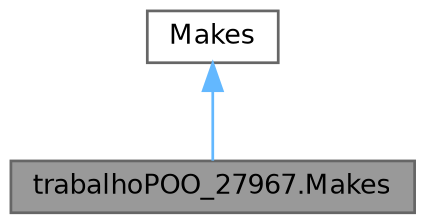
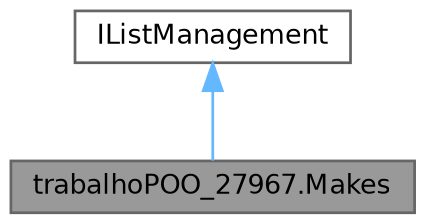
(213, 37) -> (213, 37)
